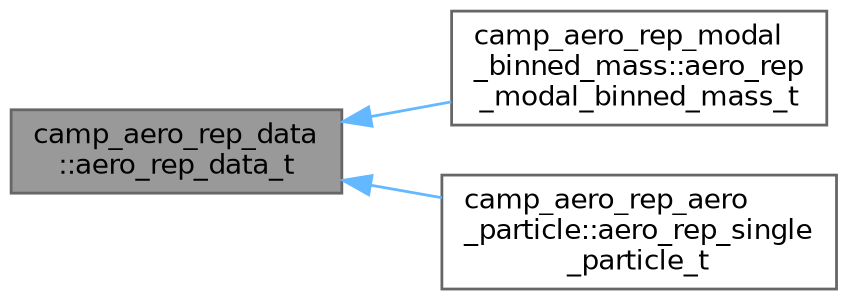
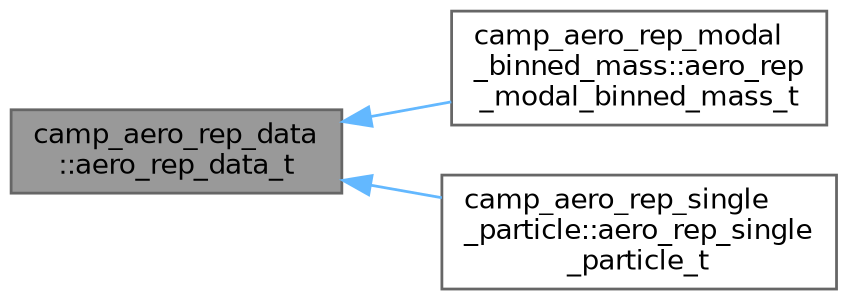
(639, 232) -> (639, 232)
